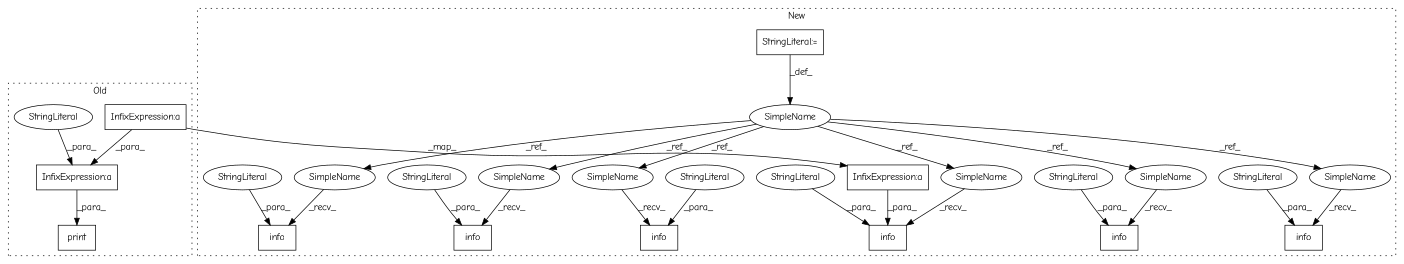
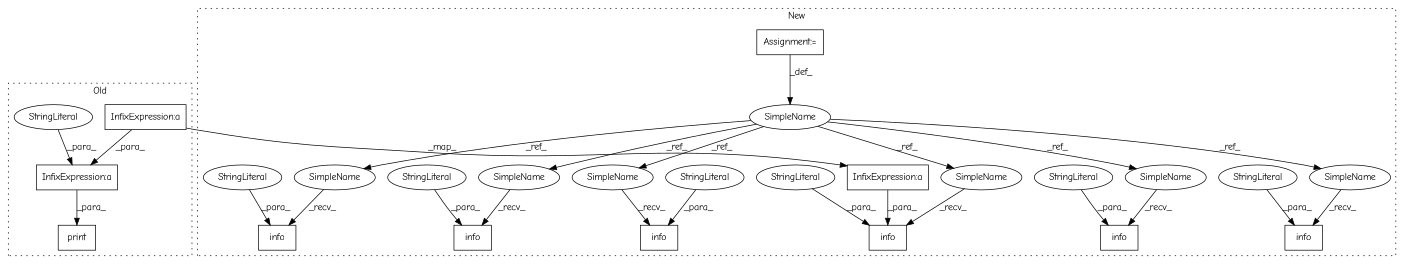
(790, 42) -> (790, 42)
